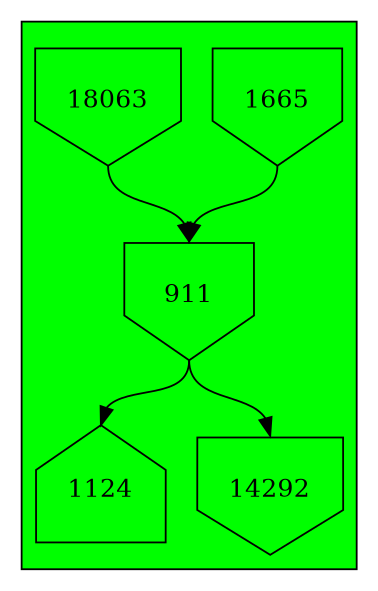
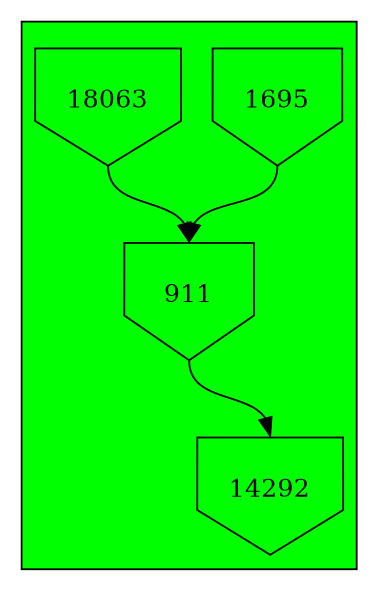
(277, 101) -> (277, 101)
(101, 490) -> none
